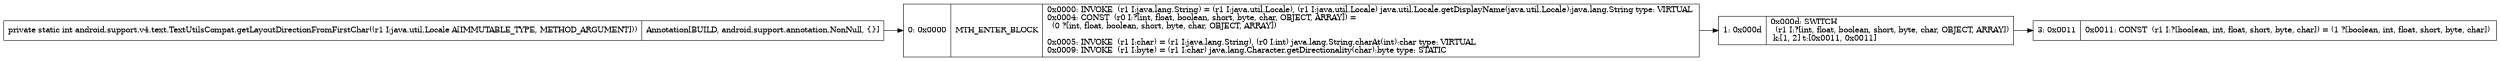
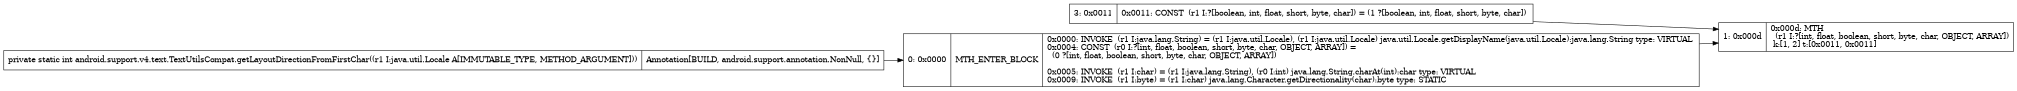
(1806, 22) -> (1799, 29)
(2021, 31) -> (1623, 25)
